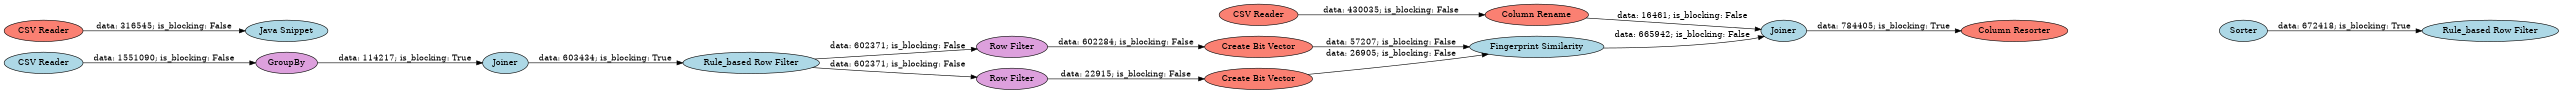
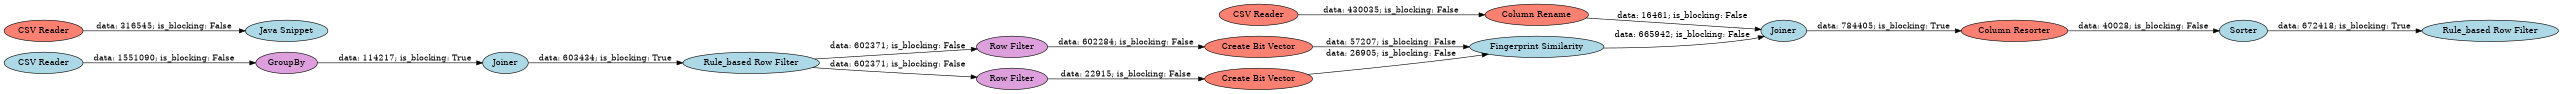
none -> (2141, 31)
